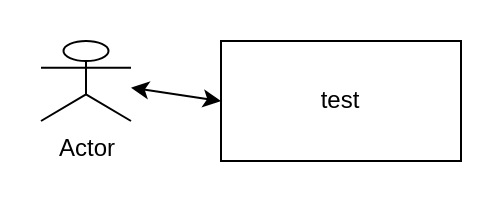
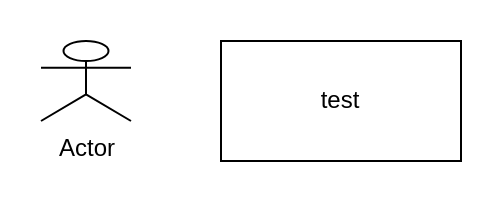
(176, 94) -> none
